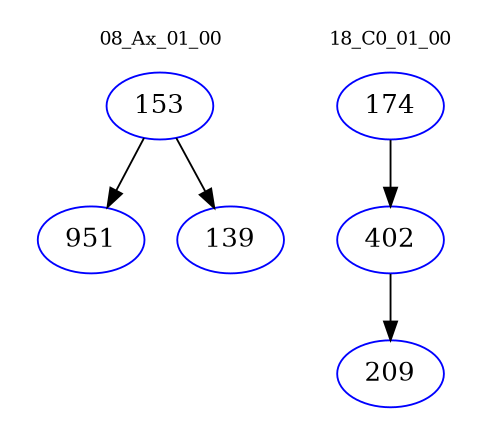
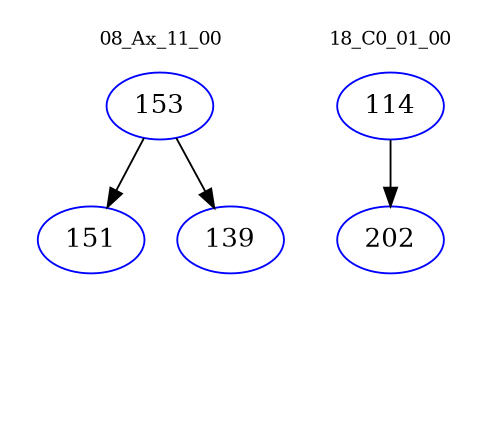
(161, 40) -> (161, 40)
(391, 106) -> (391, 106)
(91, 240) -> (91, 240)
(391, 240) -> (391, 240)
(391, 374) -> none
